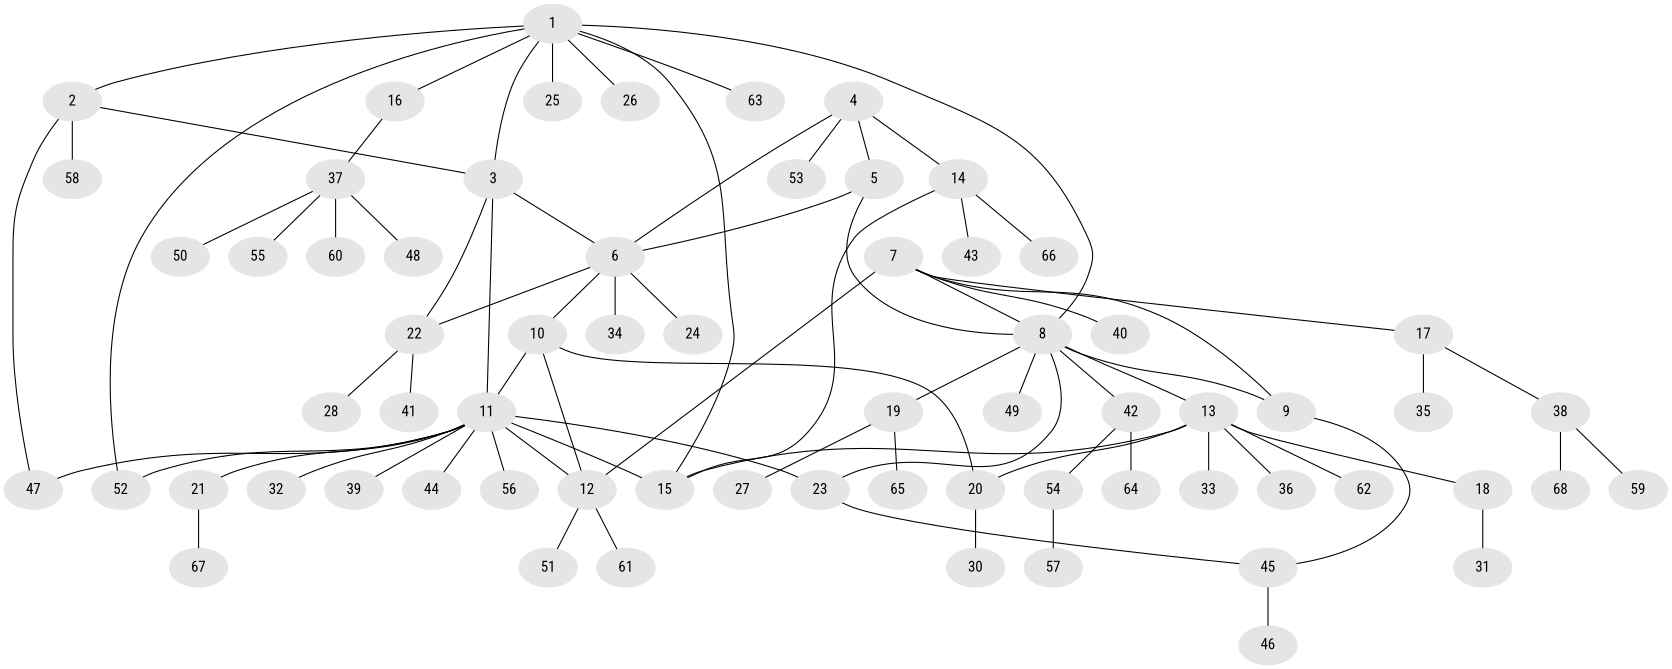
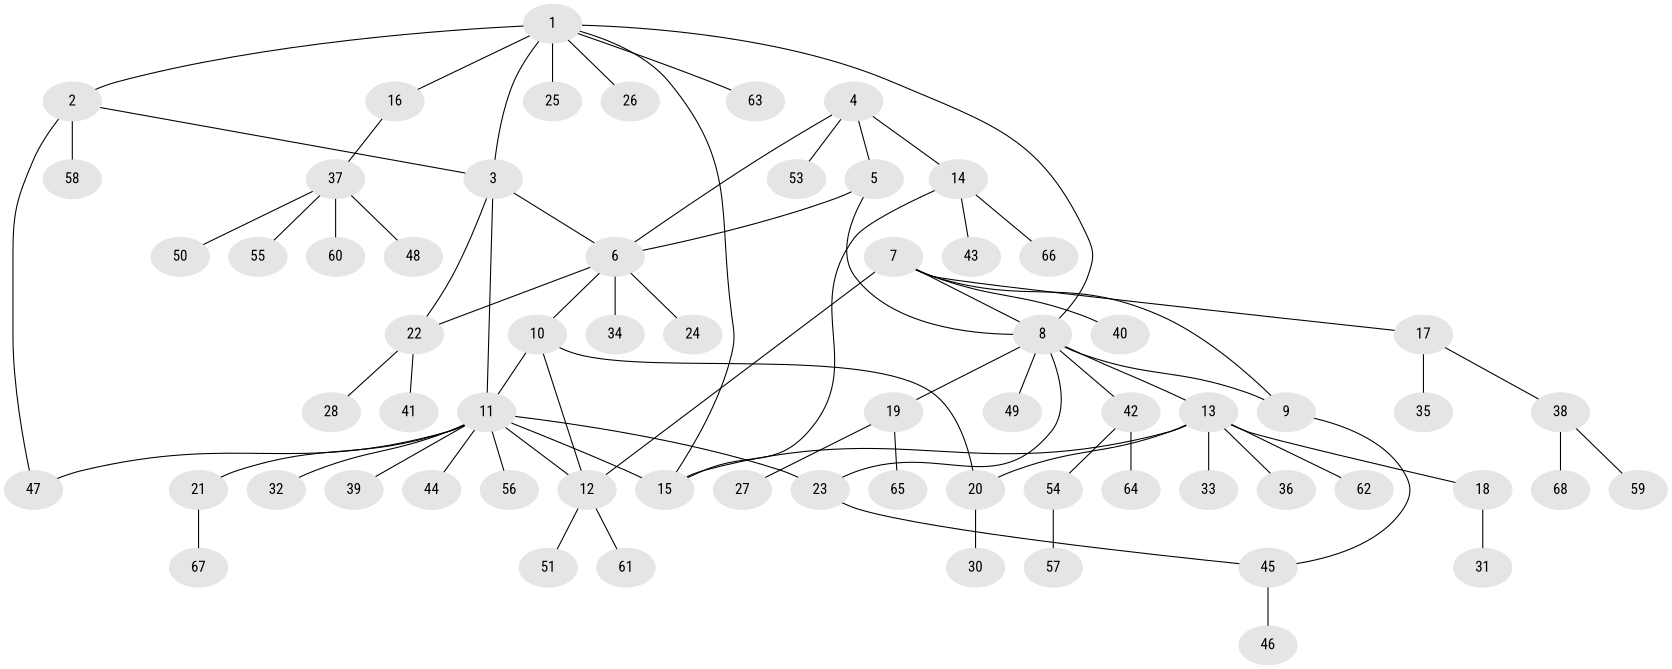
(121, 490) -> none
